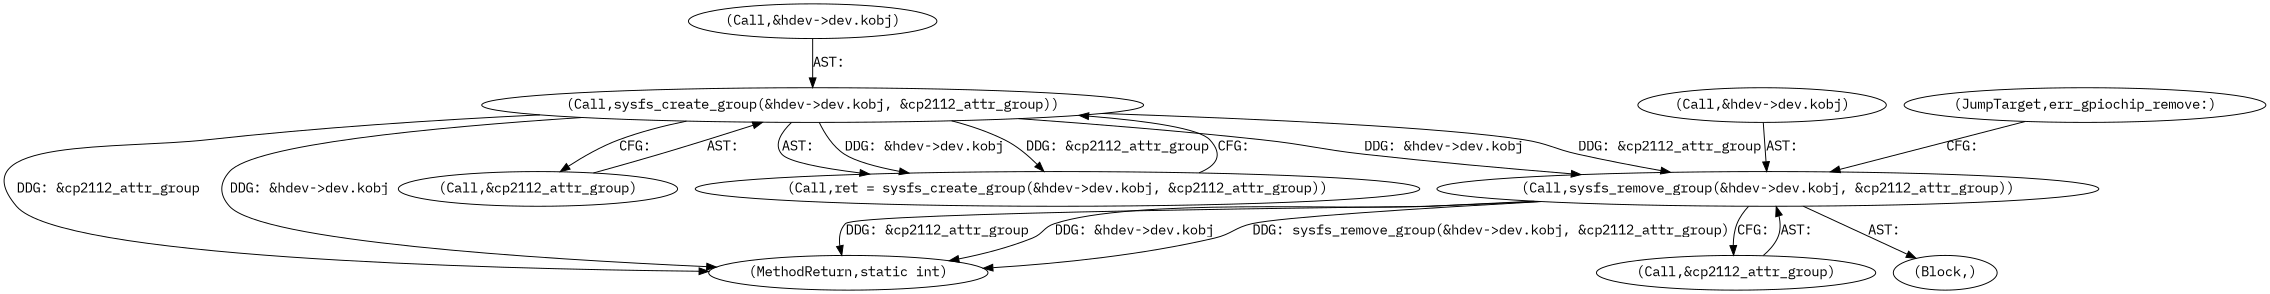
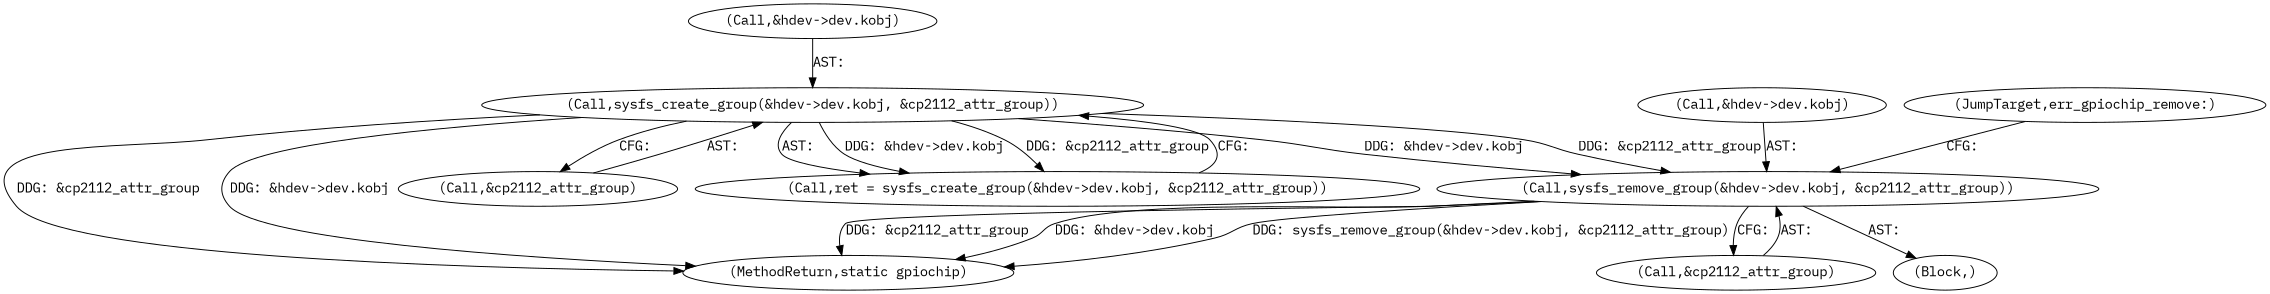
(848, 273) -> (848, 273)
